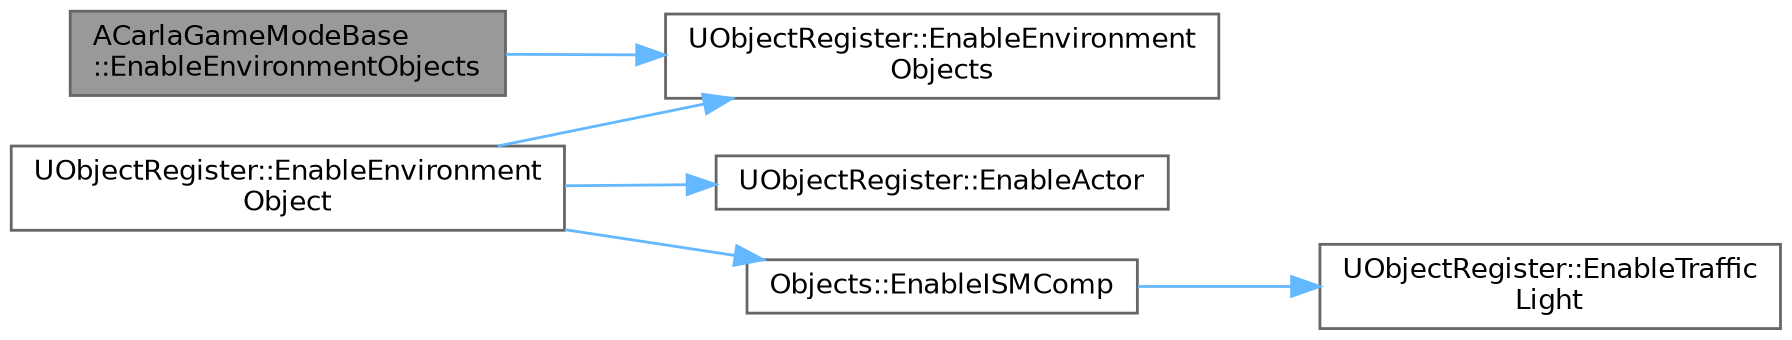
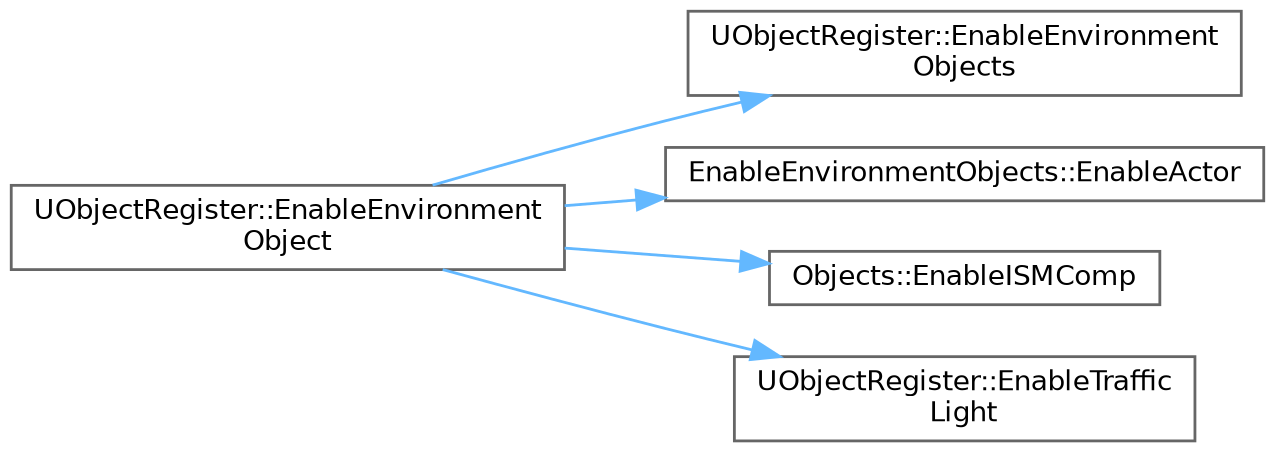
(288, 53) -> none
(942, 183) -> (965, 174)
(1215, 286) -> (597, 311)
